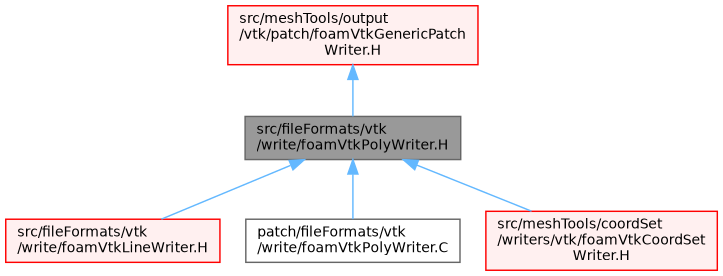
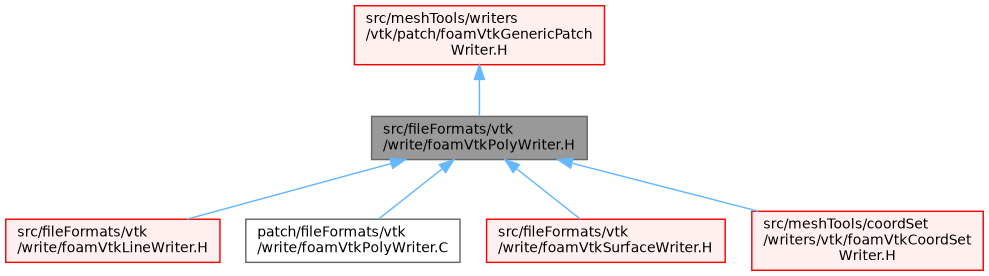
(353, 35) -> (479, 35)
none -> (606, 241)
